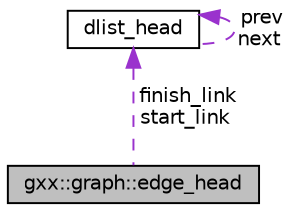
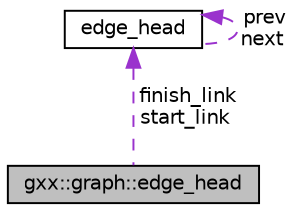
(133, 29) -> (133, 29)
